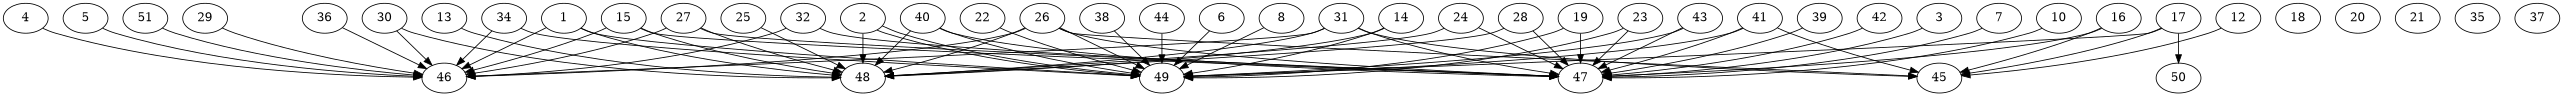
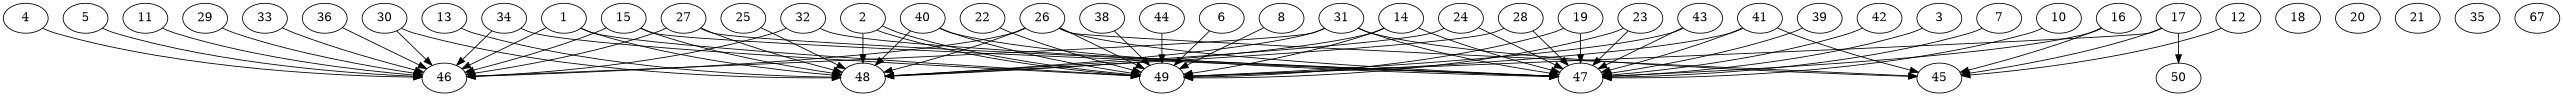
(145, 18) -> (145, 18)
none -> (265, 18)
(2537, 18) -> (2537, 18)
none -> (1484, 51)
